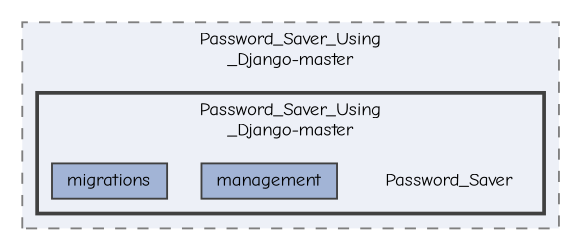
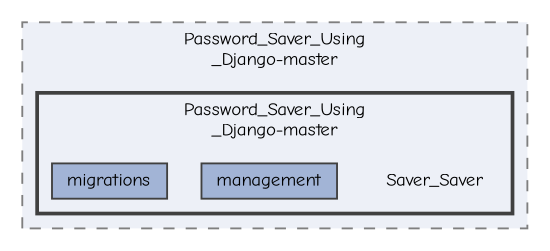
(449, 181) -> (435, 181)
